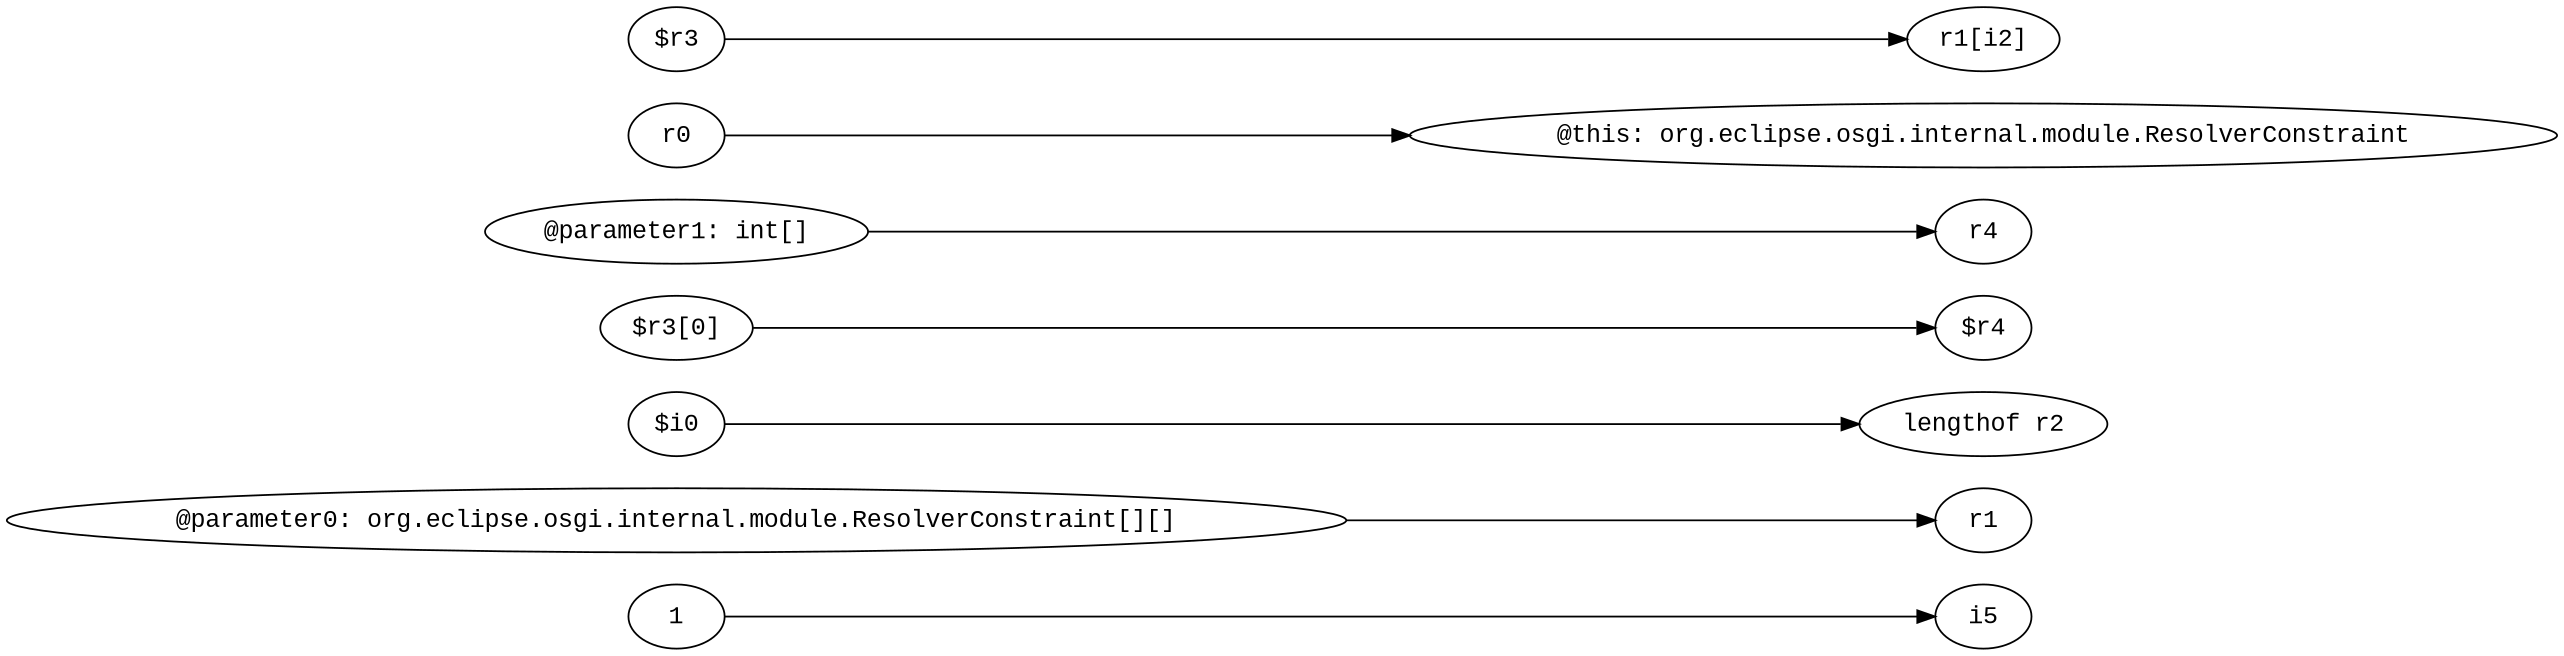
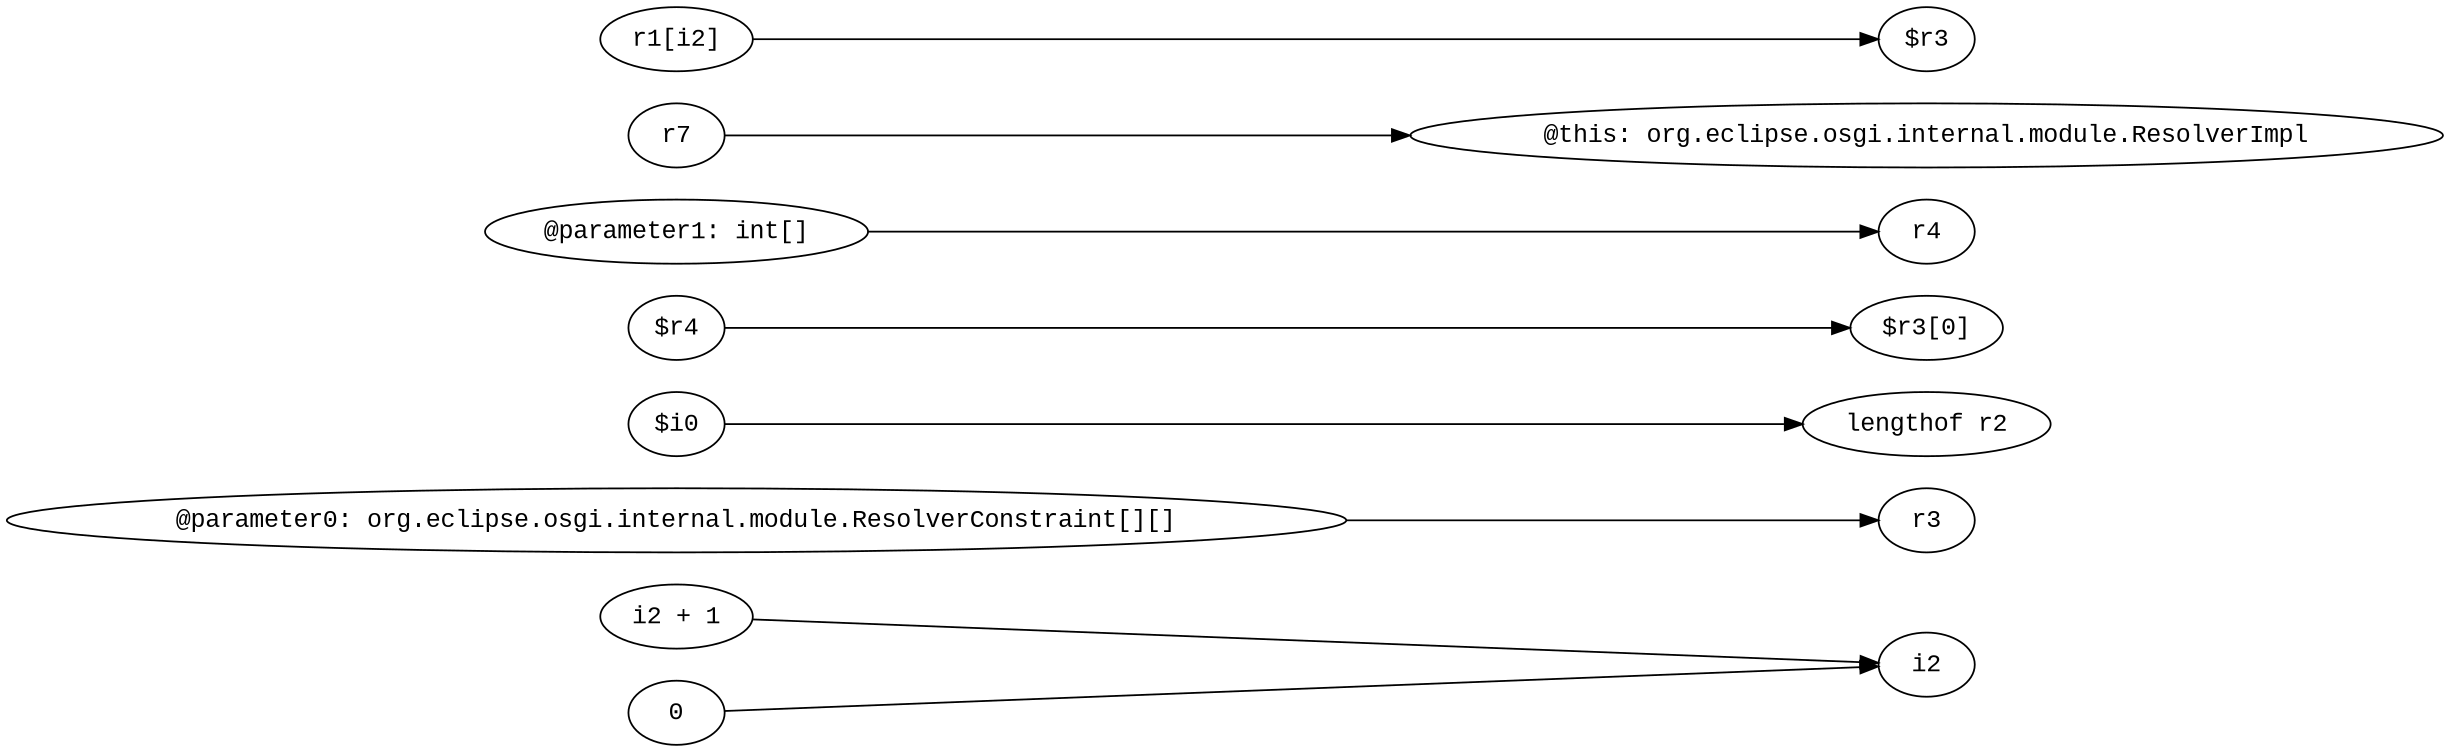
(1307, 39) -> (1307, 39)
(677, 135) -> (677, 135)
(1983, 135) -> (1927, 135)
(1335, 328) -> (1278, 328)
(1983, 520) -> (1927, 520)
none -> (677, 617)
(677, 617) -> (677, 713)
(1983, 617) -> (1927, 665)
